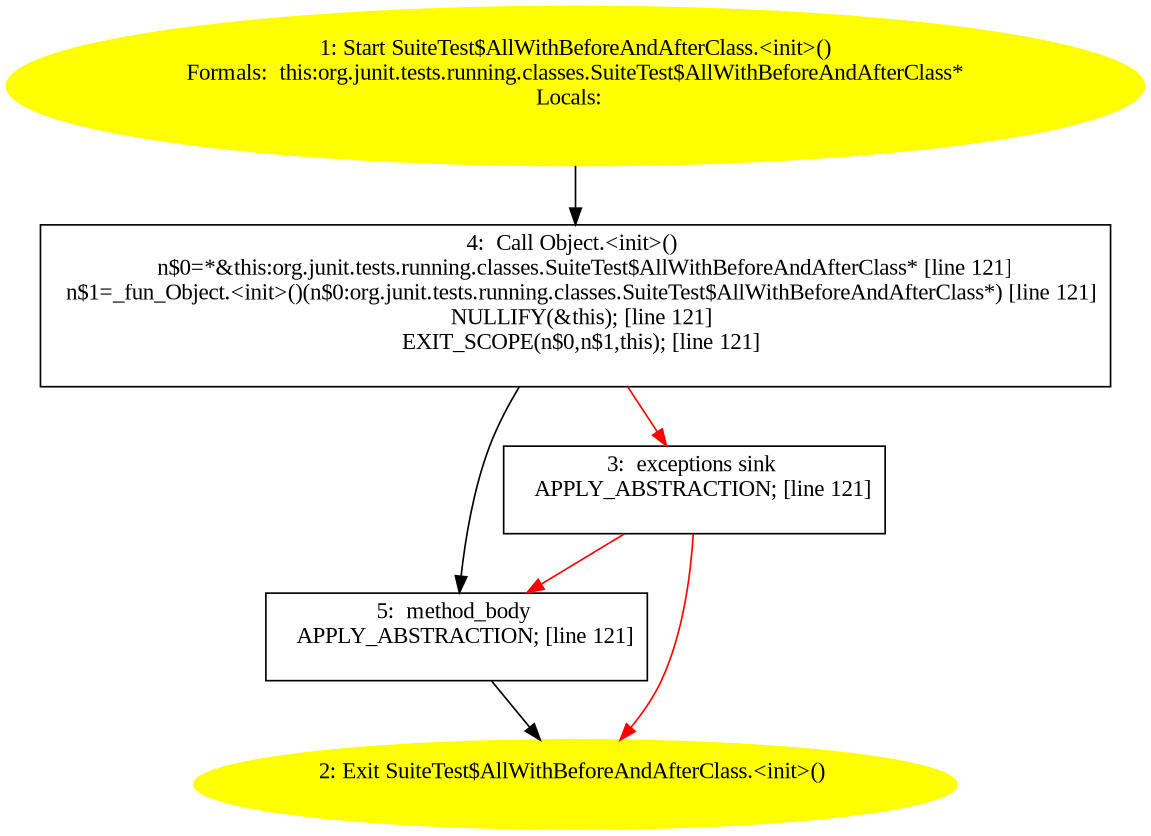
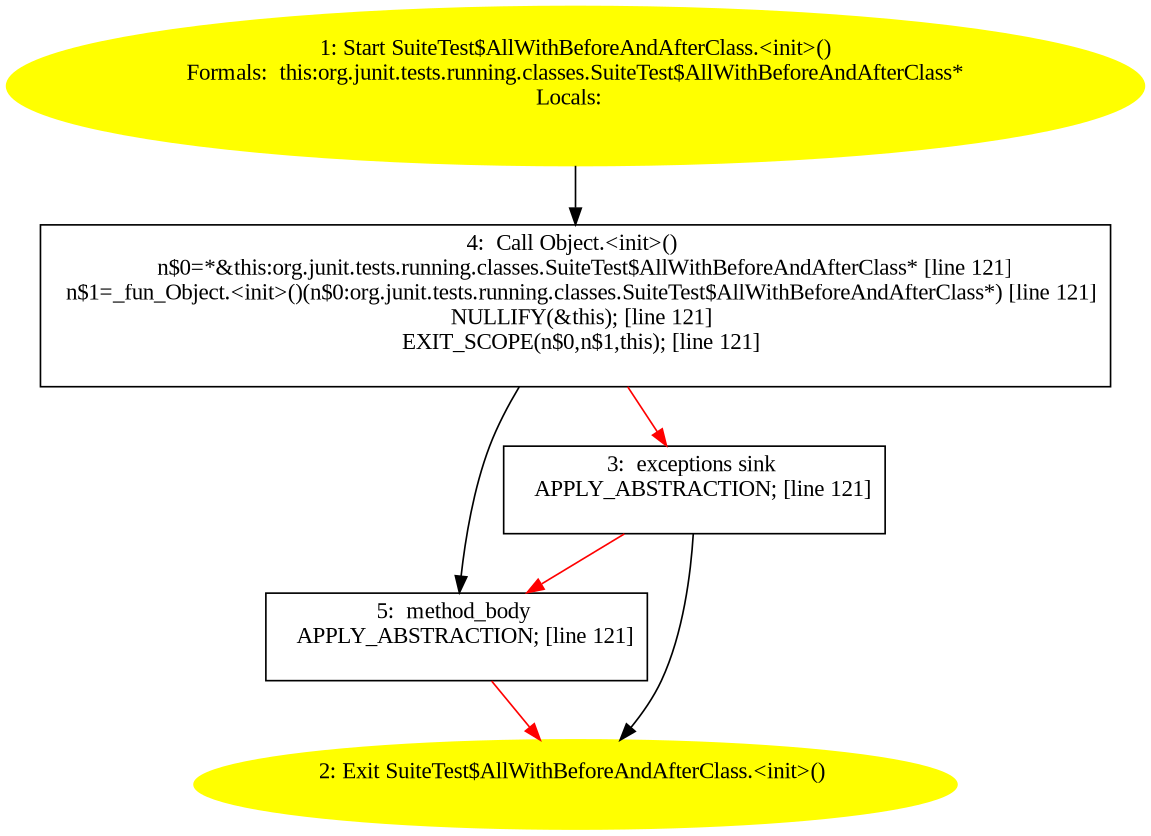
(677, 636) -> (677, 636)
(511, 704) -> (511, 704)
